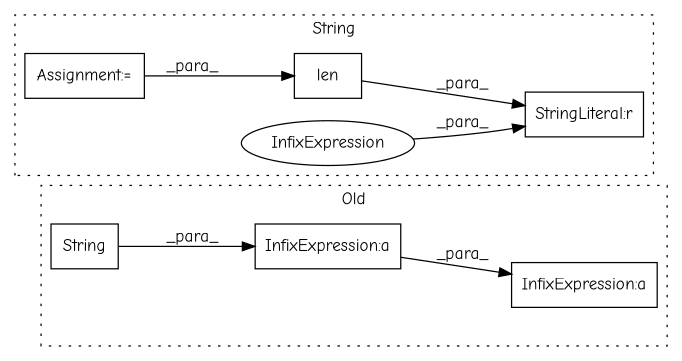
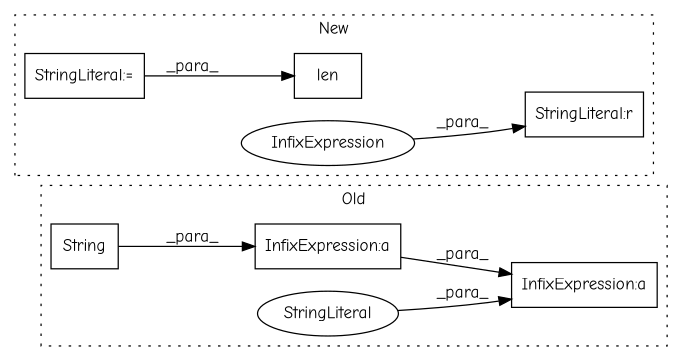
(334, 29) -> (334, 29)
(85, 76) -> (85, 76)
(437, 92) -> none
none -> (328, 314)
